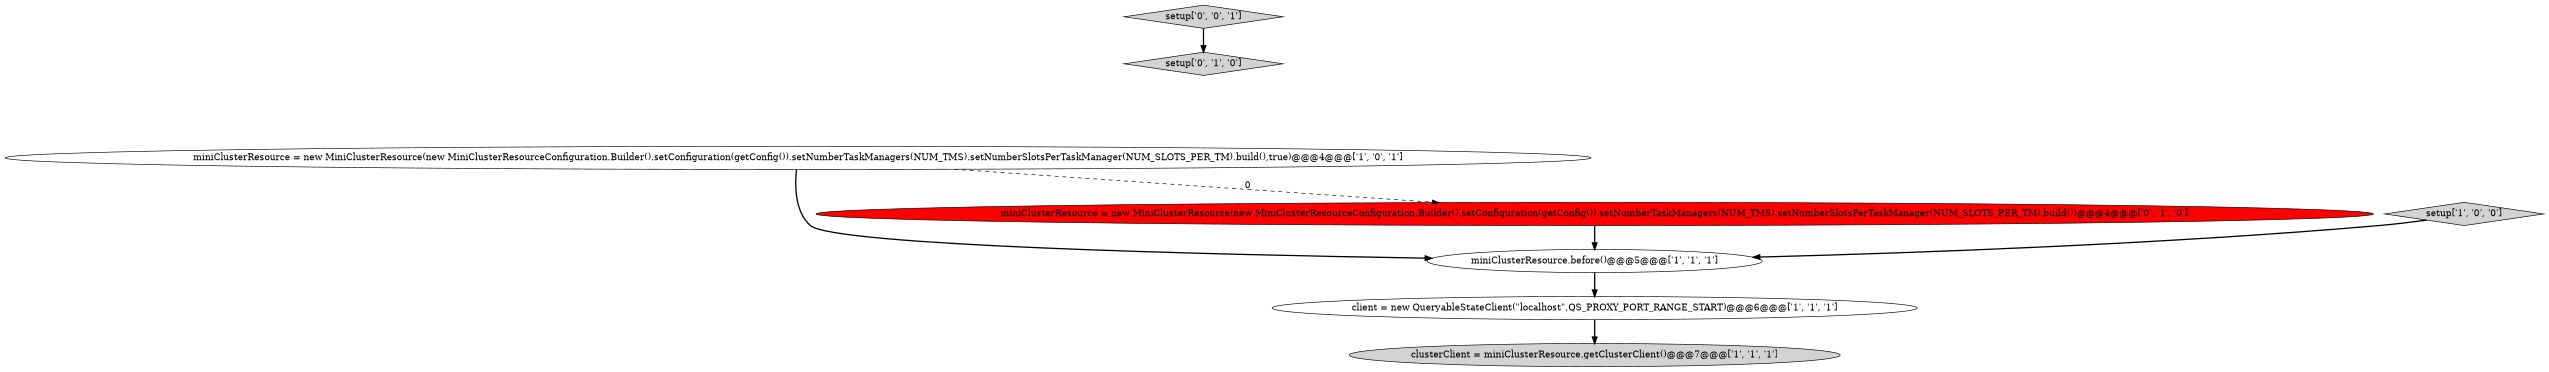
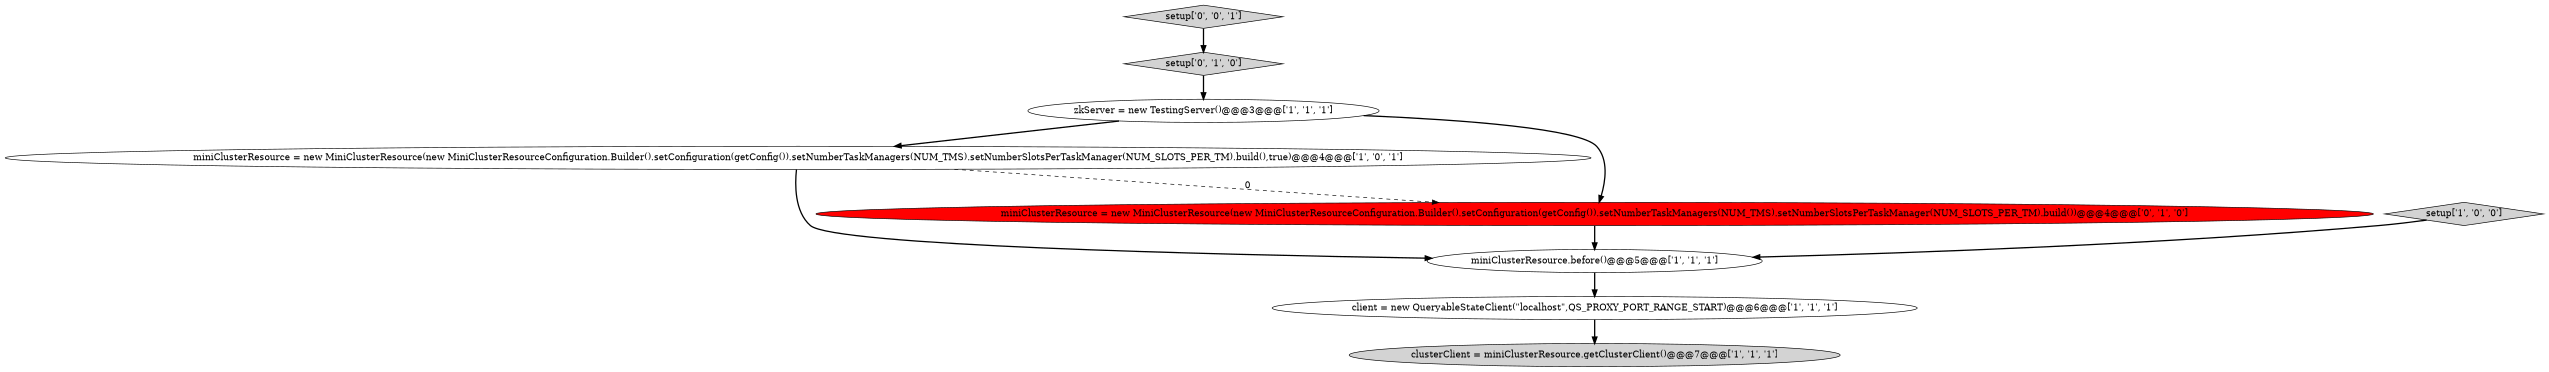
none -> (1203, 111)
